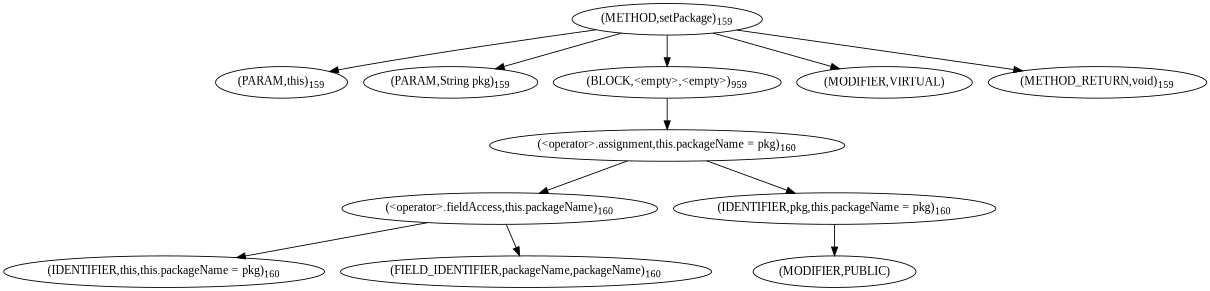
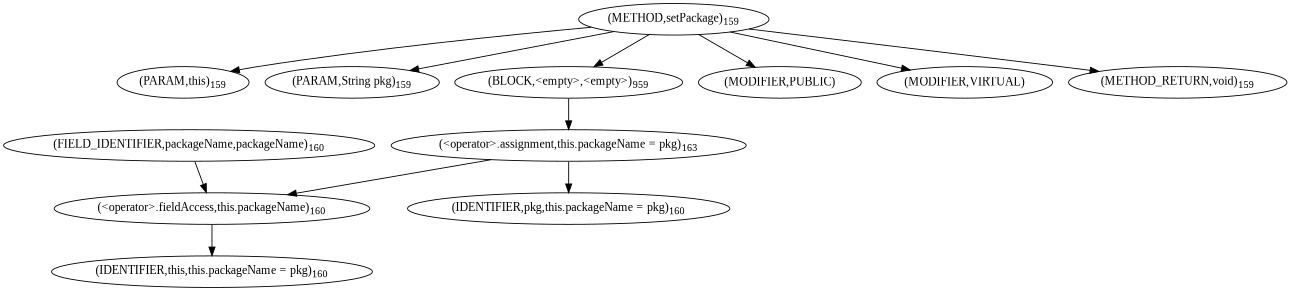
(789, 144) -> (690, 144)
(511, 236) -> (199, 173)
(835, 236) -> (723, 49)
